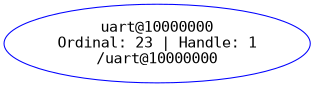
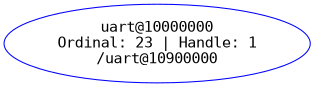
(157, 44) -> (157, 44)
